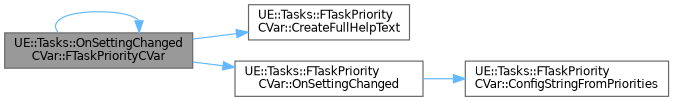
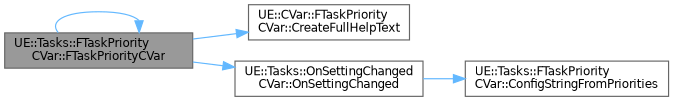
(329, 22) -> (329, 22)
(99, 51) -> (99, 51)
(329, 79) -> (329, 79)
